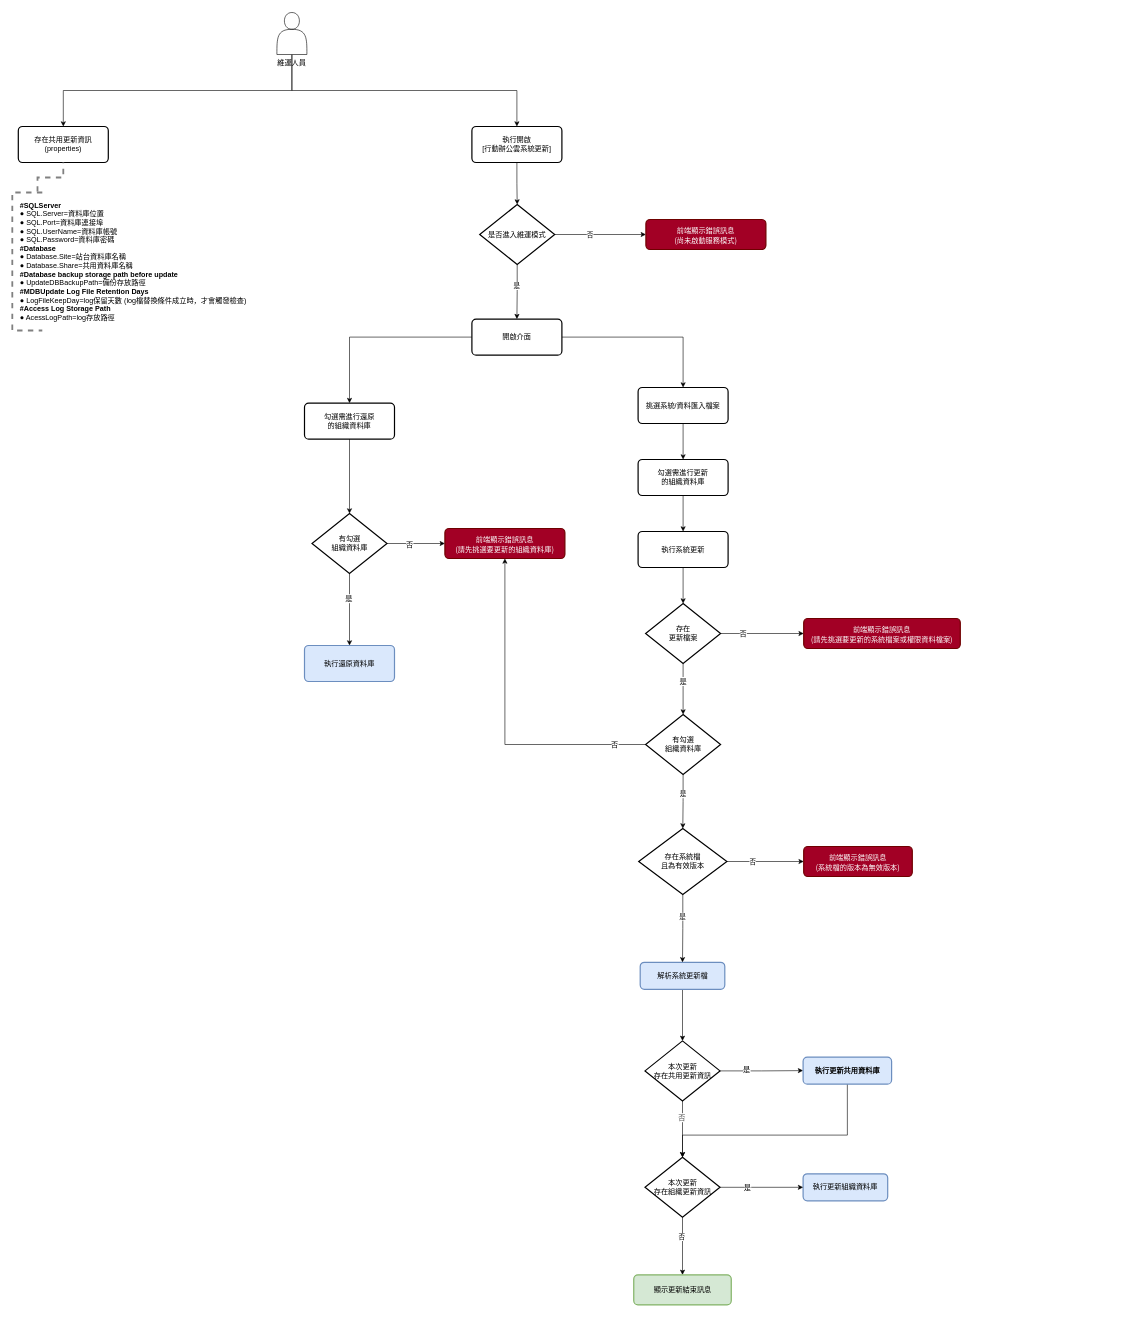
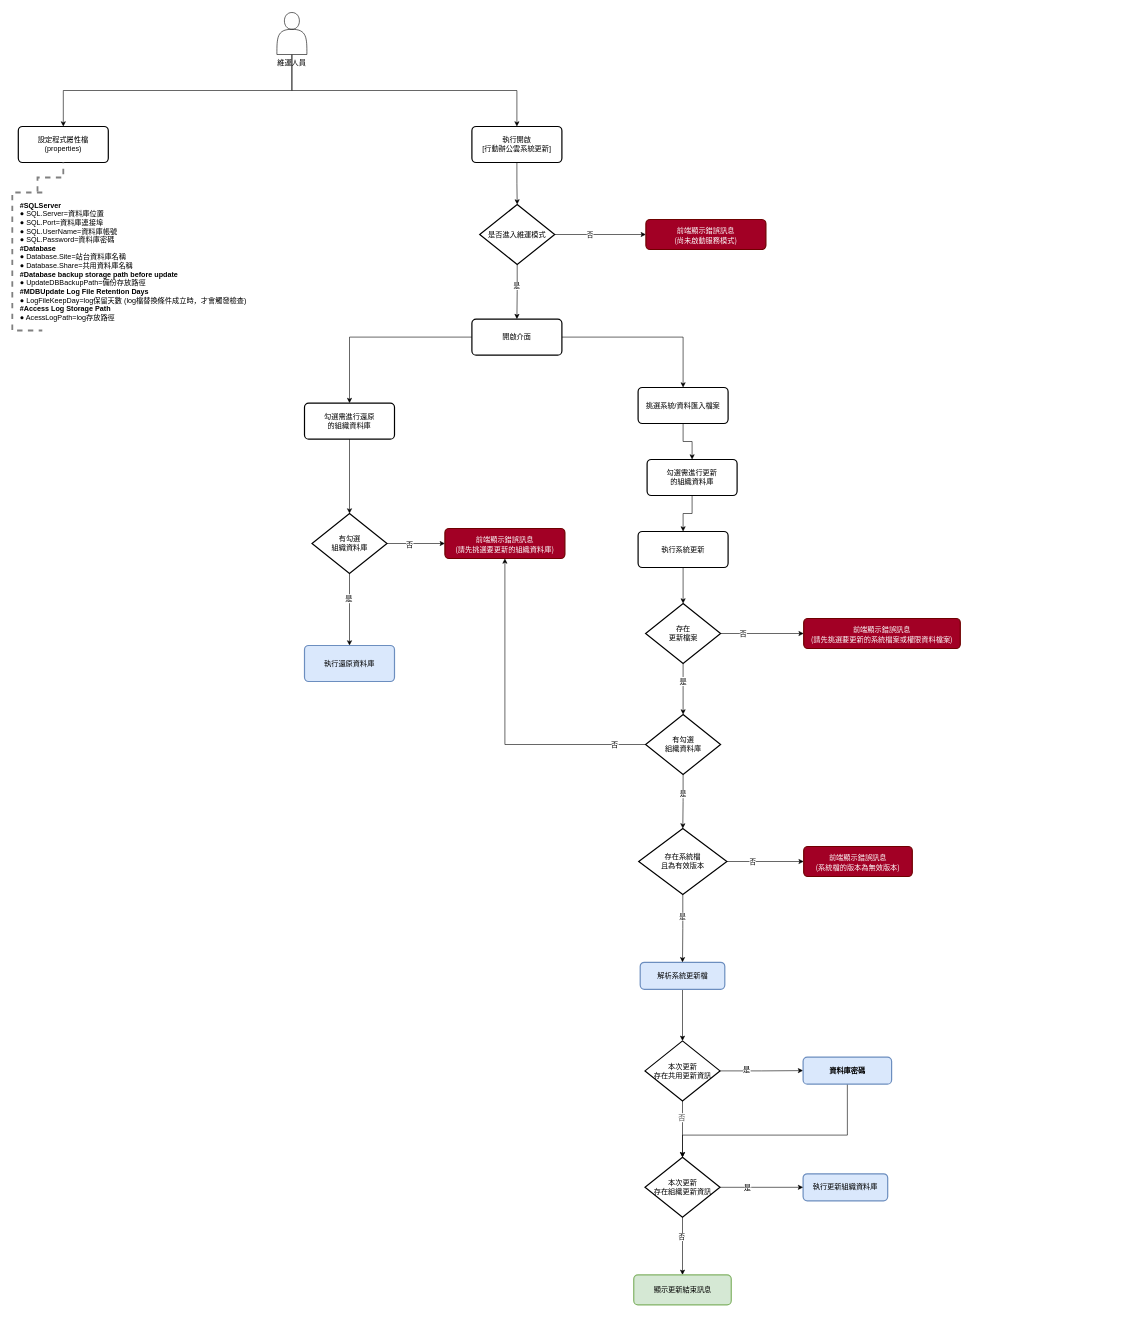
(63, 144) -> (63, 144)
(683, 477) -> (692, 477)
(848, 1071) -> (848, 1071)
